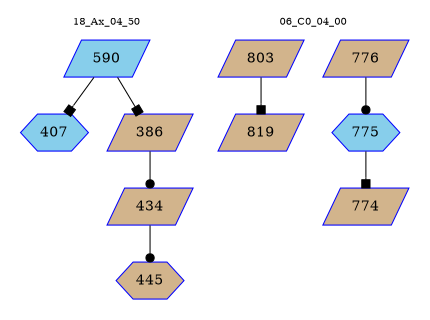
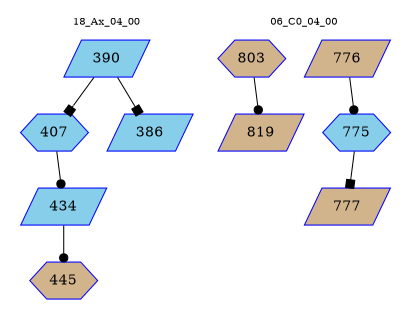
(107, 22) -> (107, 22)
(107, 59) -> (107, 59)
(261, 59) -> (252, 59)
(261, 91) -> (256, 92)
(150, 133) -> (150, 133)
(150, 166) -> (59, 166)
(150, 207) -> (64, 207)
(366, 207) -> (347, 207)
